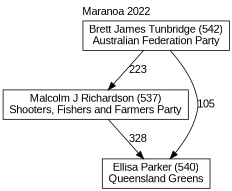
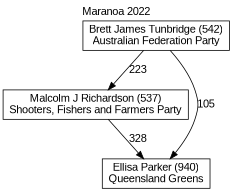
(156, 174) -> (156, 174)
